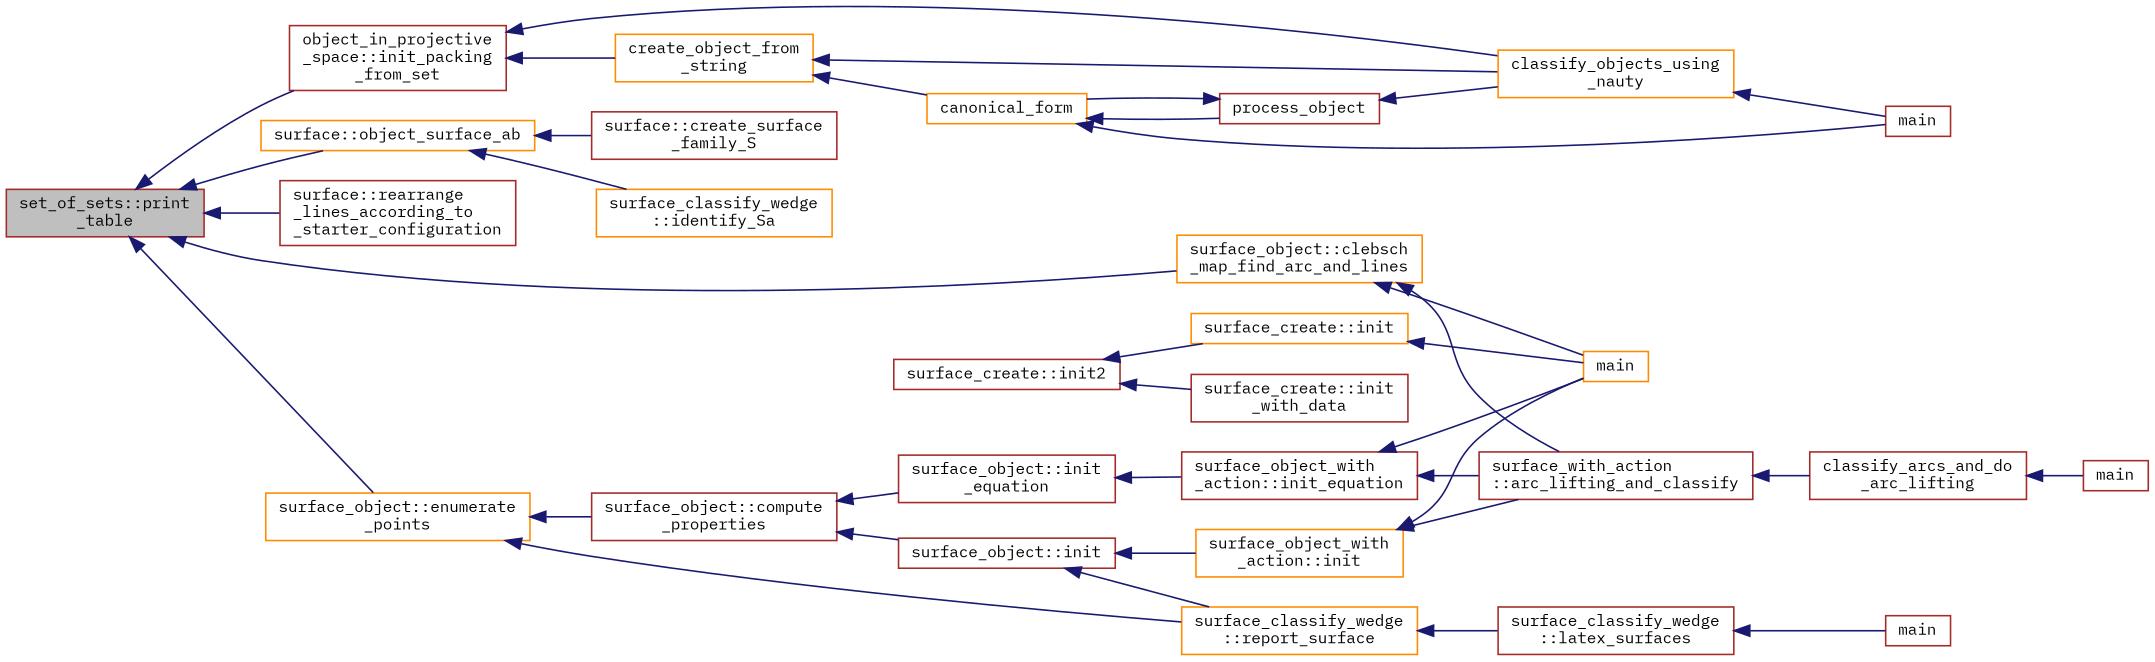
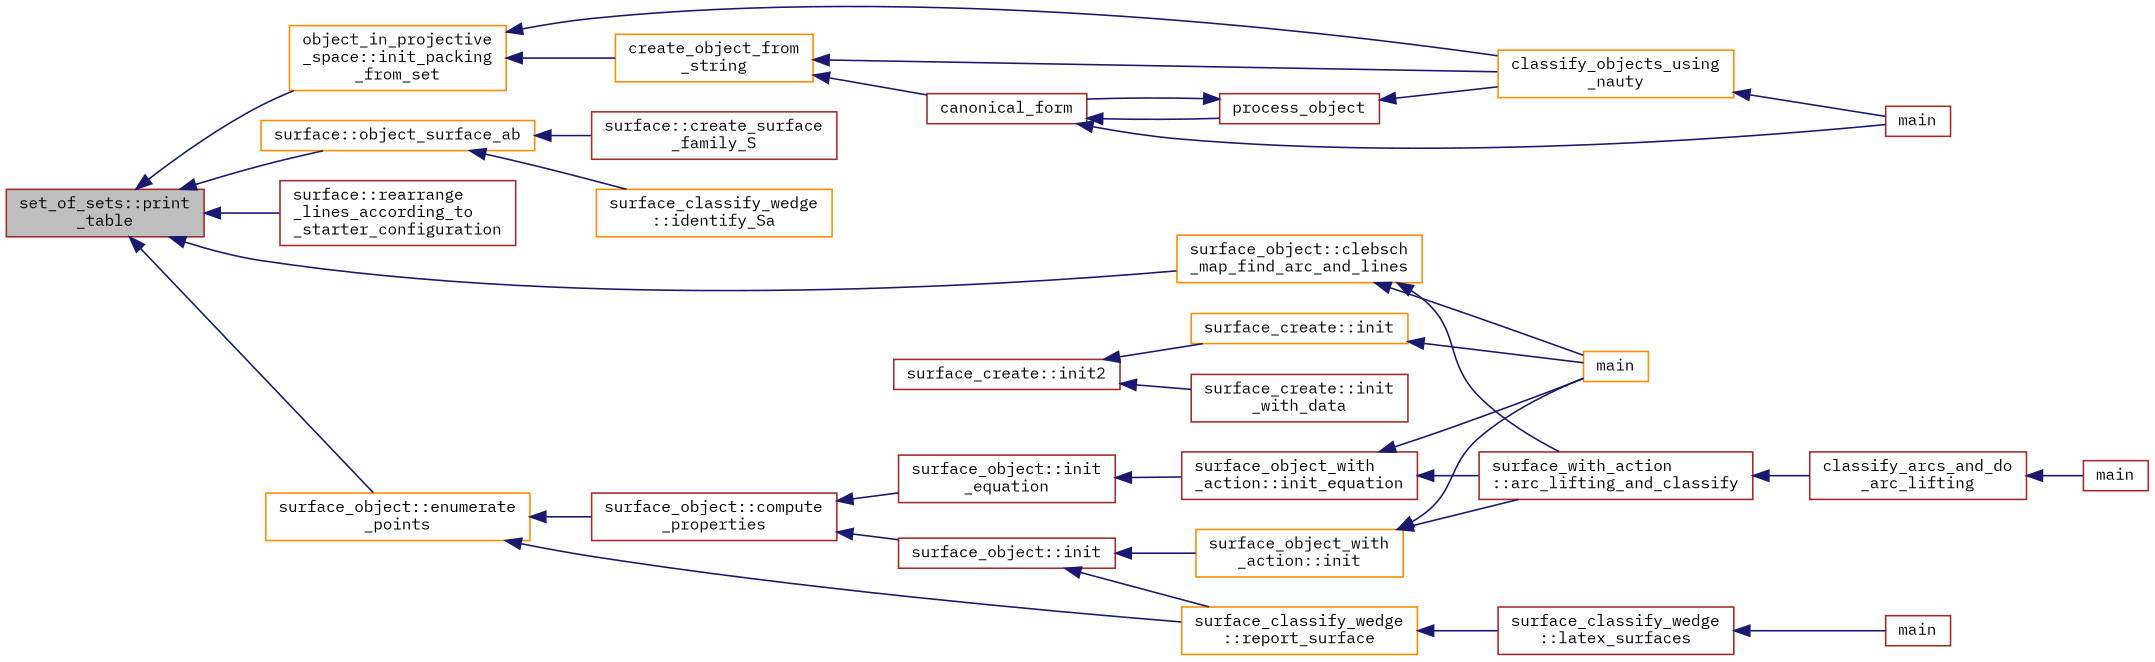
(398, 58) -> (398, 58)
(1007, 109) -> (1007, 109)
